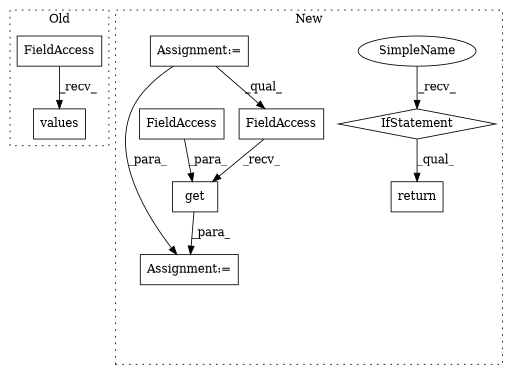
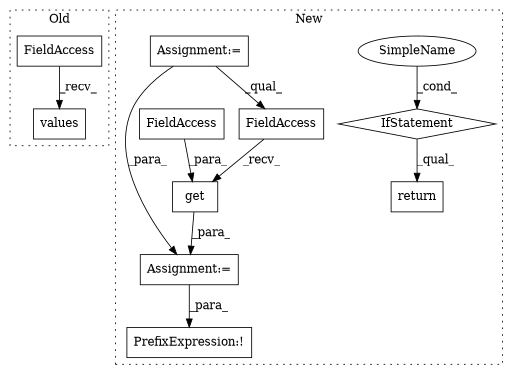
(437, 88) -> (437, 88)
none -> (189, 343)
